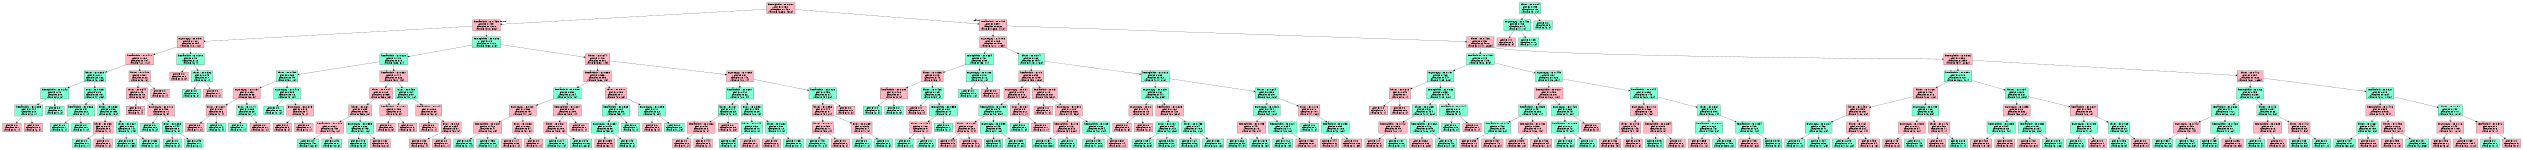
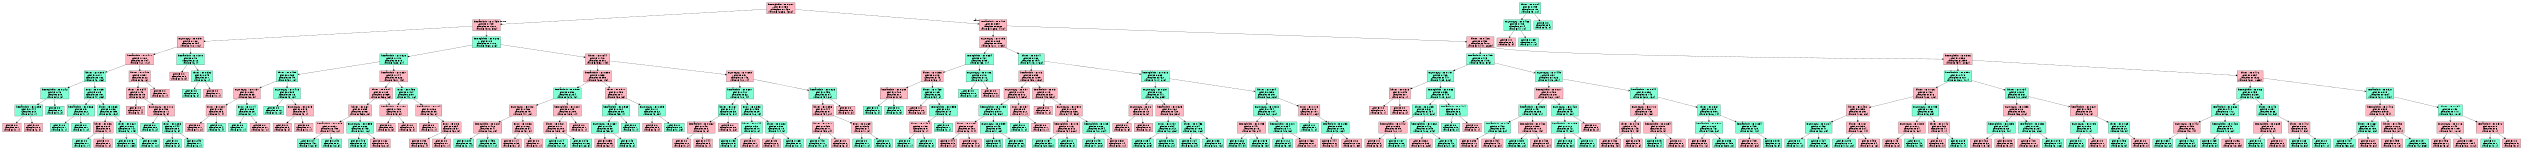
(1517, 143) -> (1517, 143)
